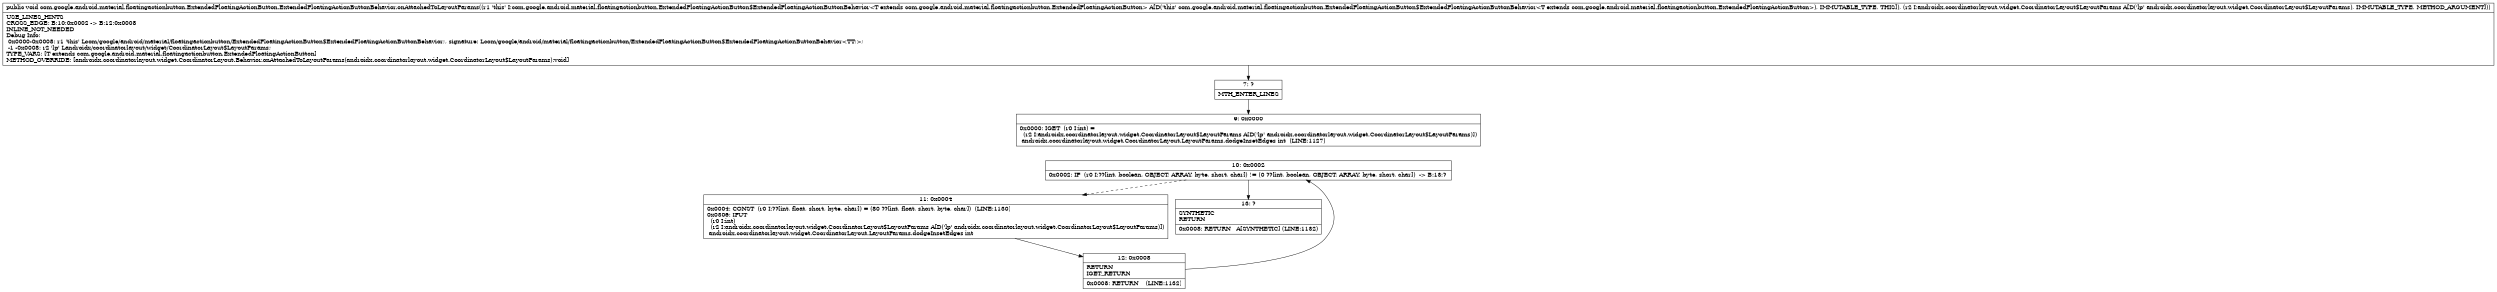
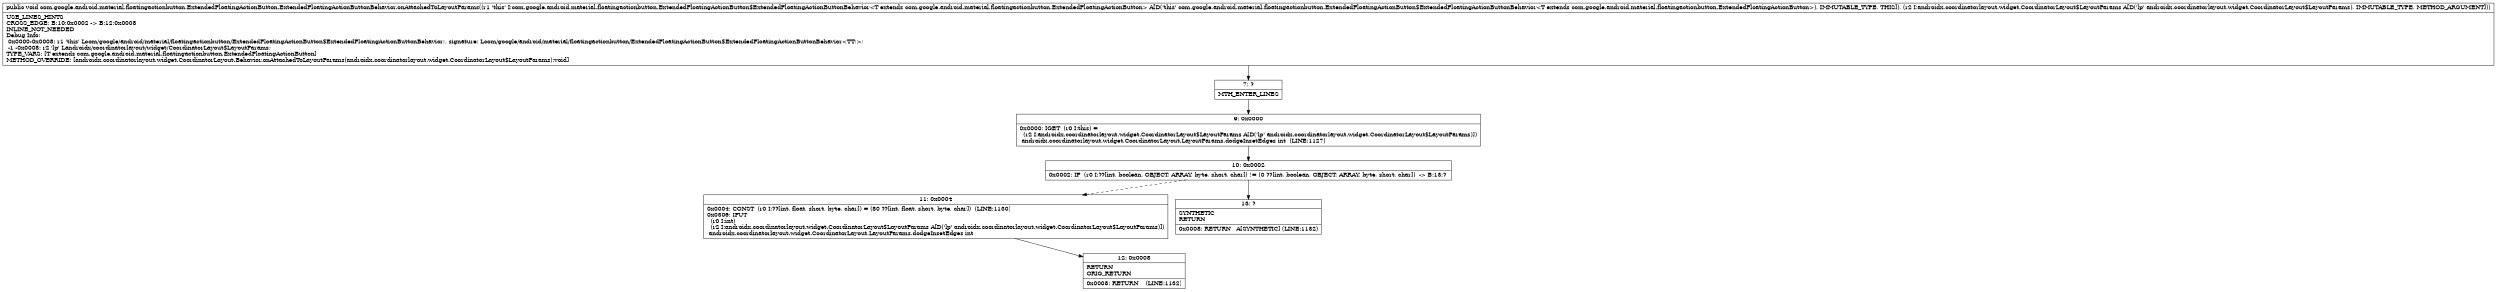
(1058, 129) -> (1060, 129)
(1291, 255) -> (1248, 151)
(1109, 274) -> (1109, 274)
